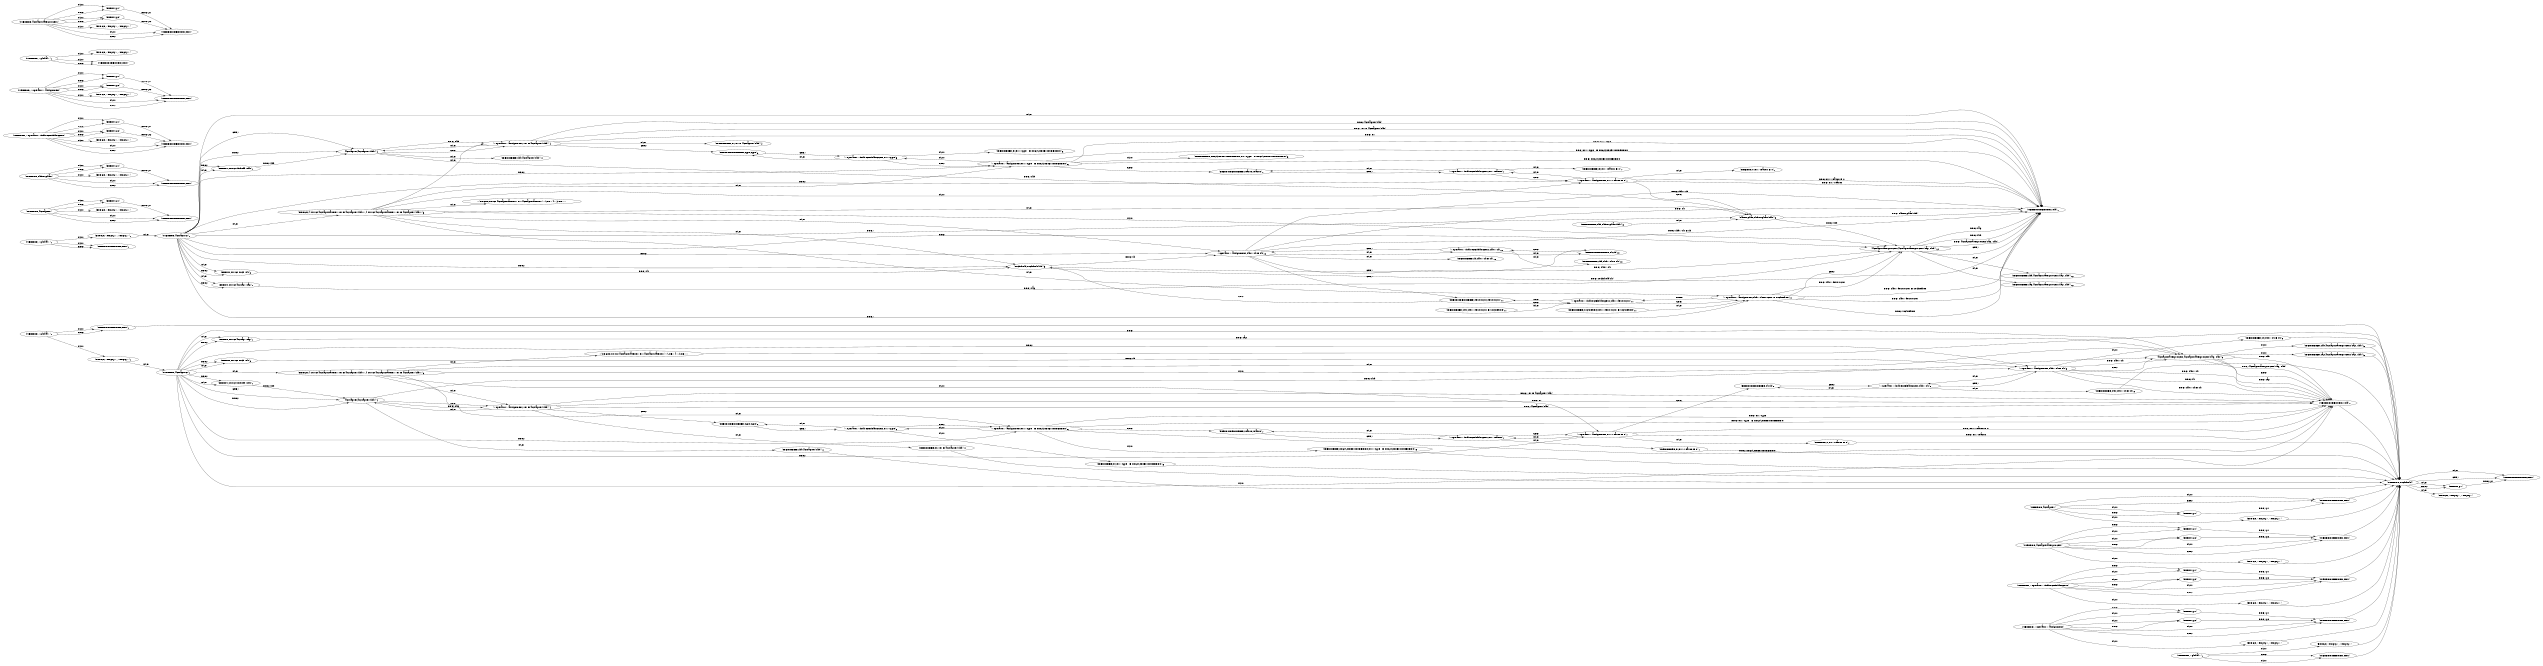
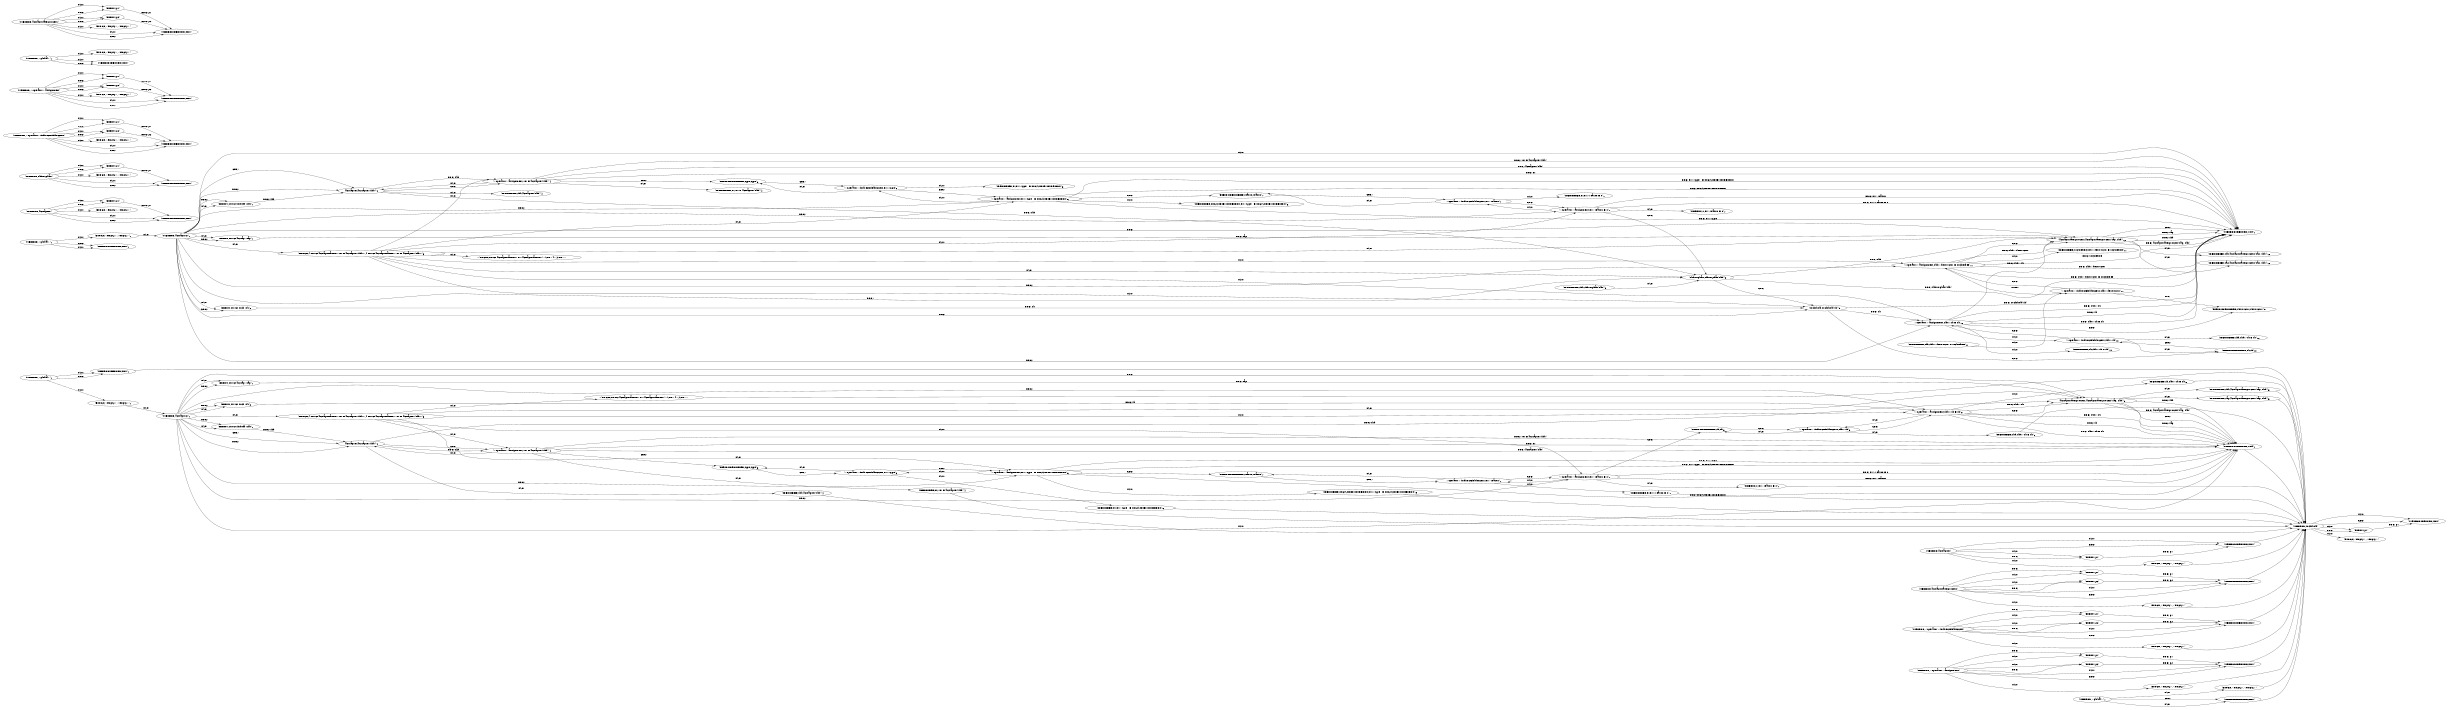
(1502, 300) -> (2265, 309)
(1245, 301) -> (1755, 294)
(1535, 304) -> none
(1696, 308) -> (2013, 260)
